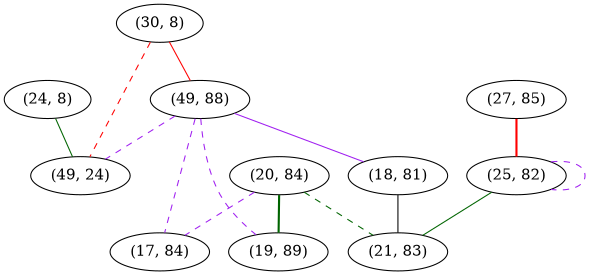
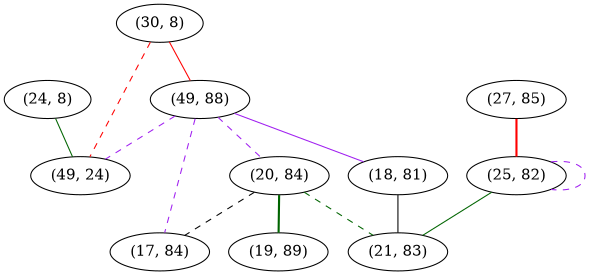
(215, 183) -> (240, 138)
(220, 214) -> (220, 214)
